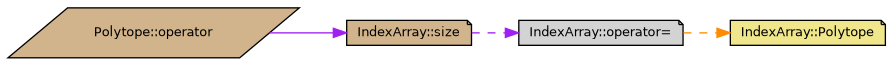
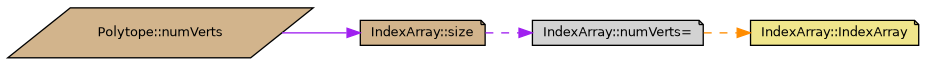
(154, 33) -> (160, 33)
(601, 33) -> (618, 33)
(808, 33) -> (835, 33)
